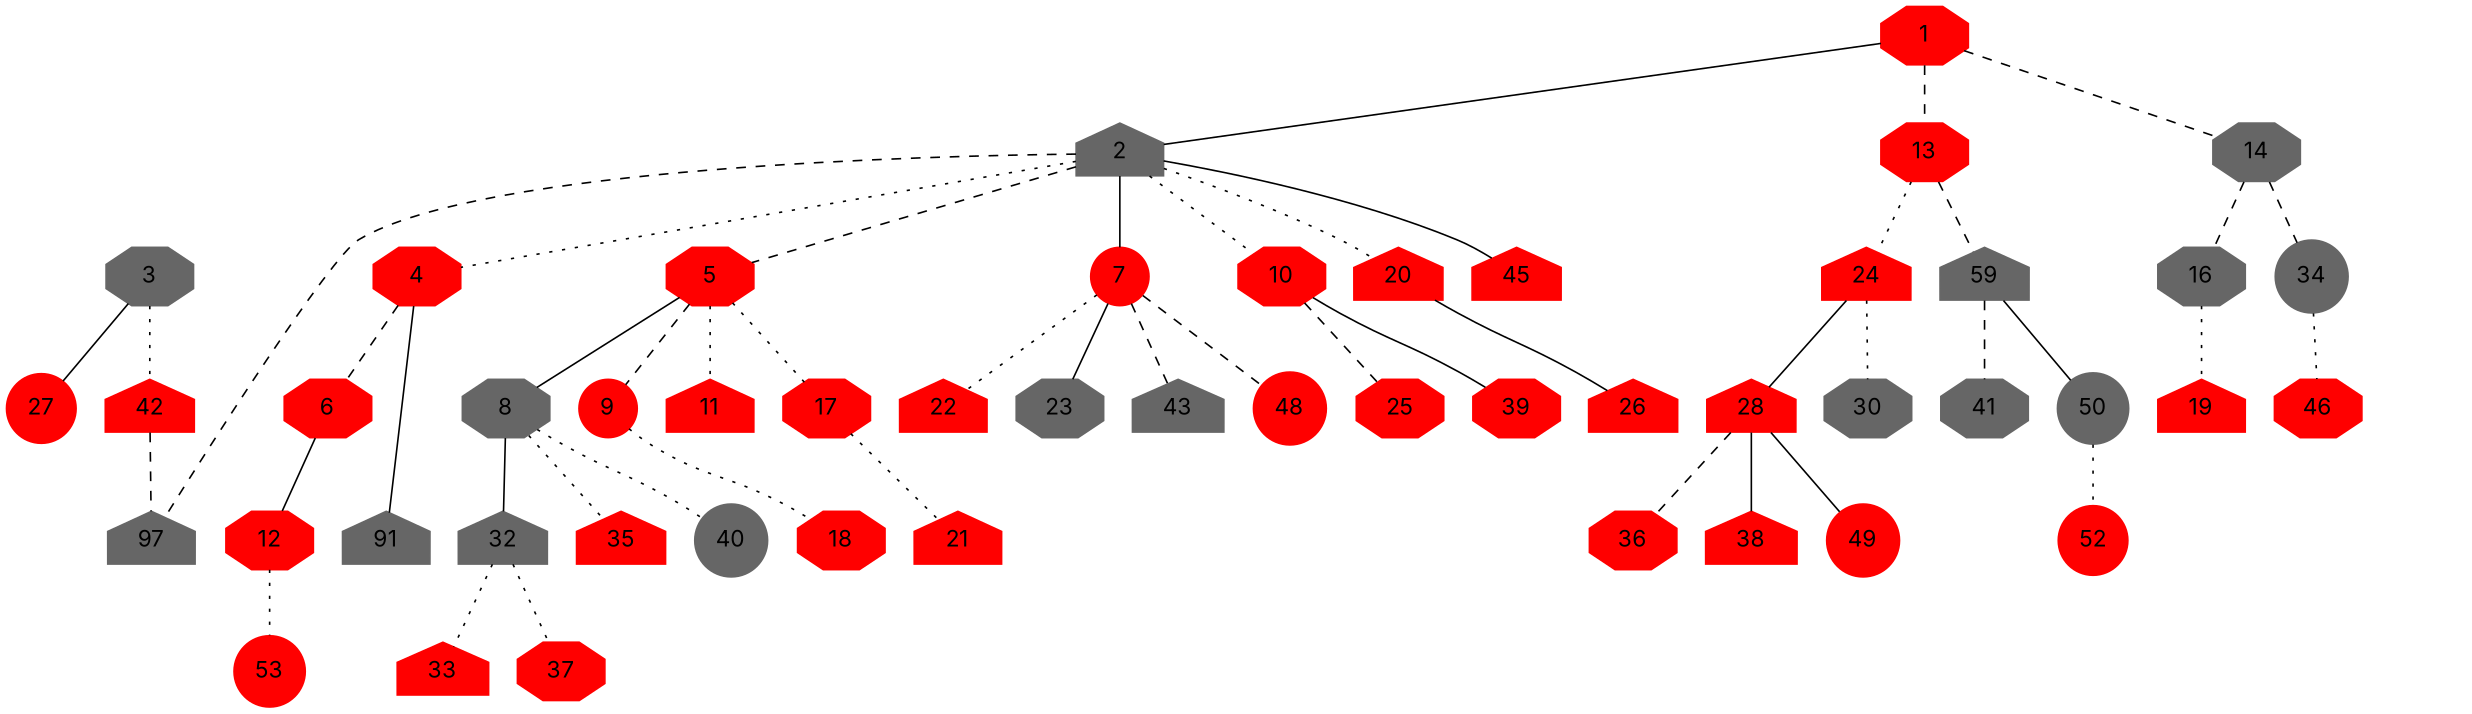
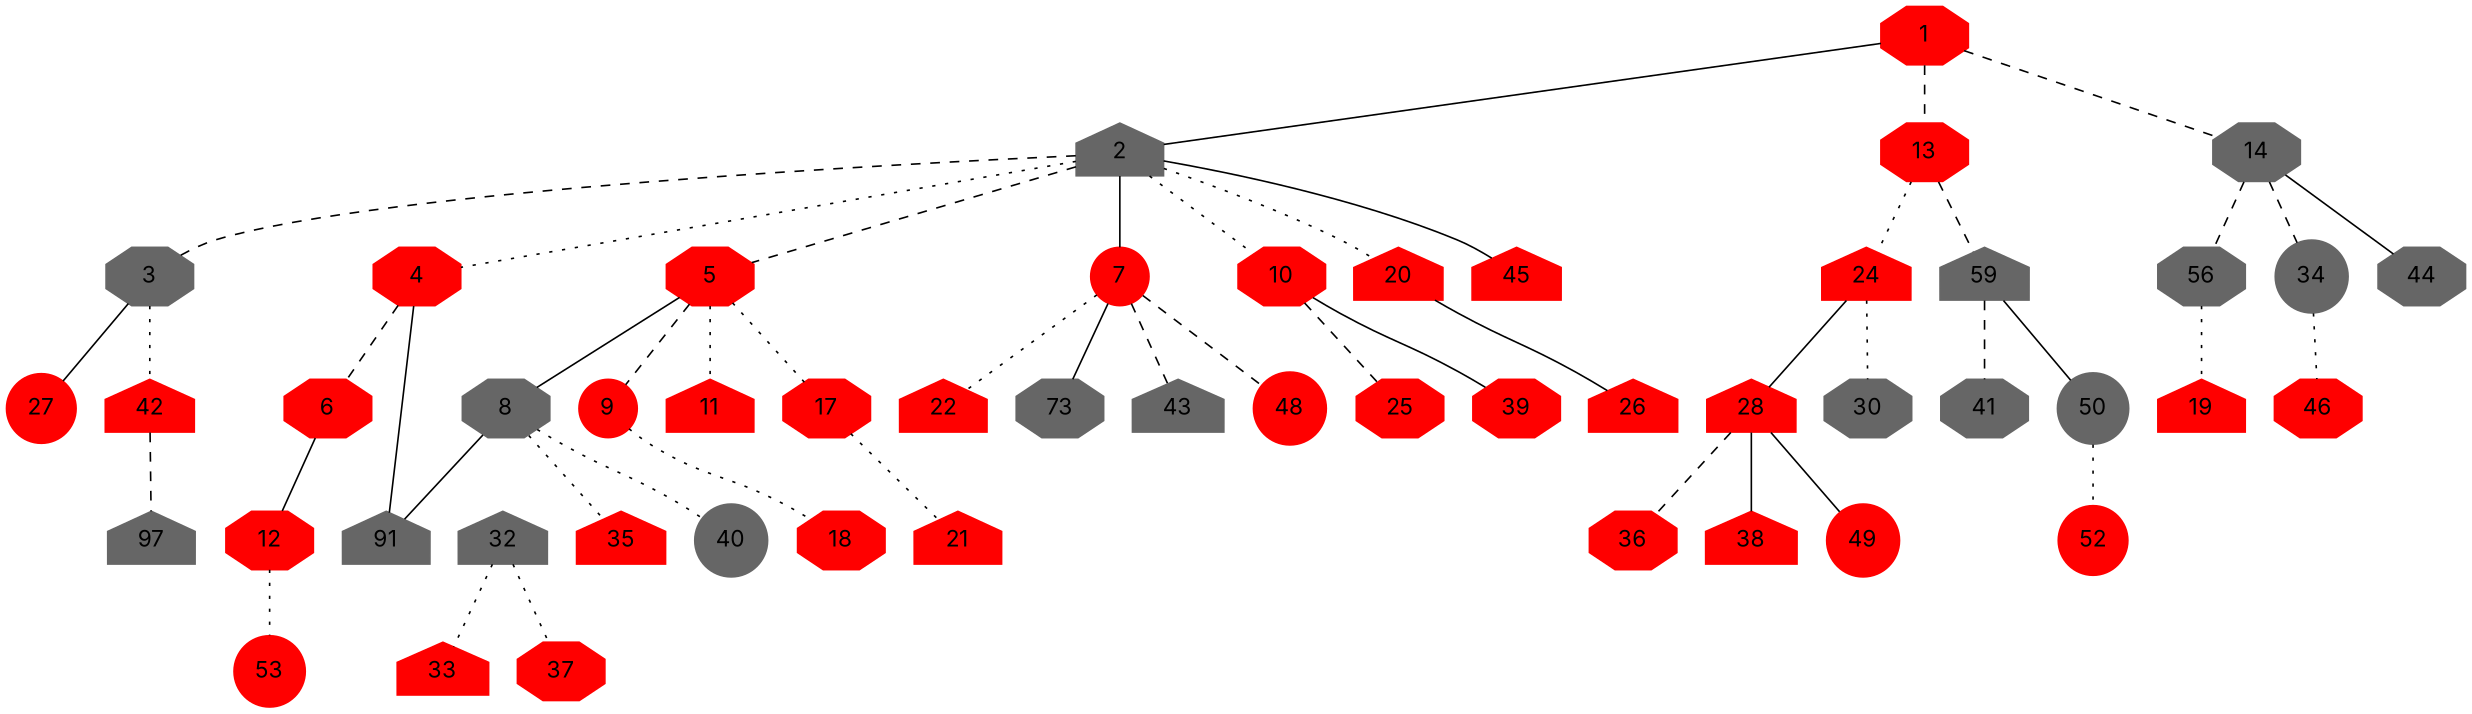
(545, 189) -> (625, 184)
(2202, 277) -> (2202, 277)
none -> (2422, 277)
(1060, 408) -> (1060, 408)
(504, 475) -> (444, 477)
